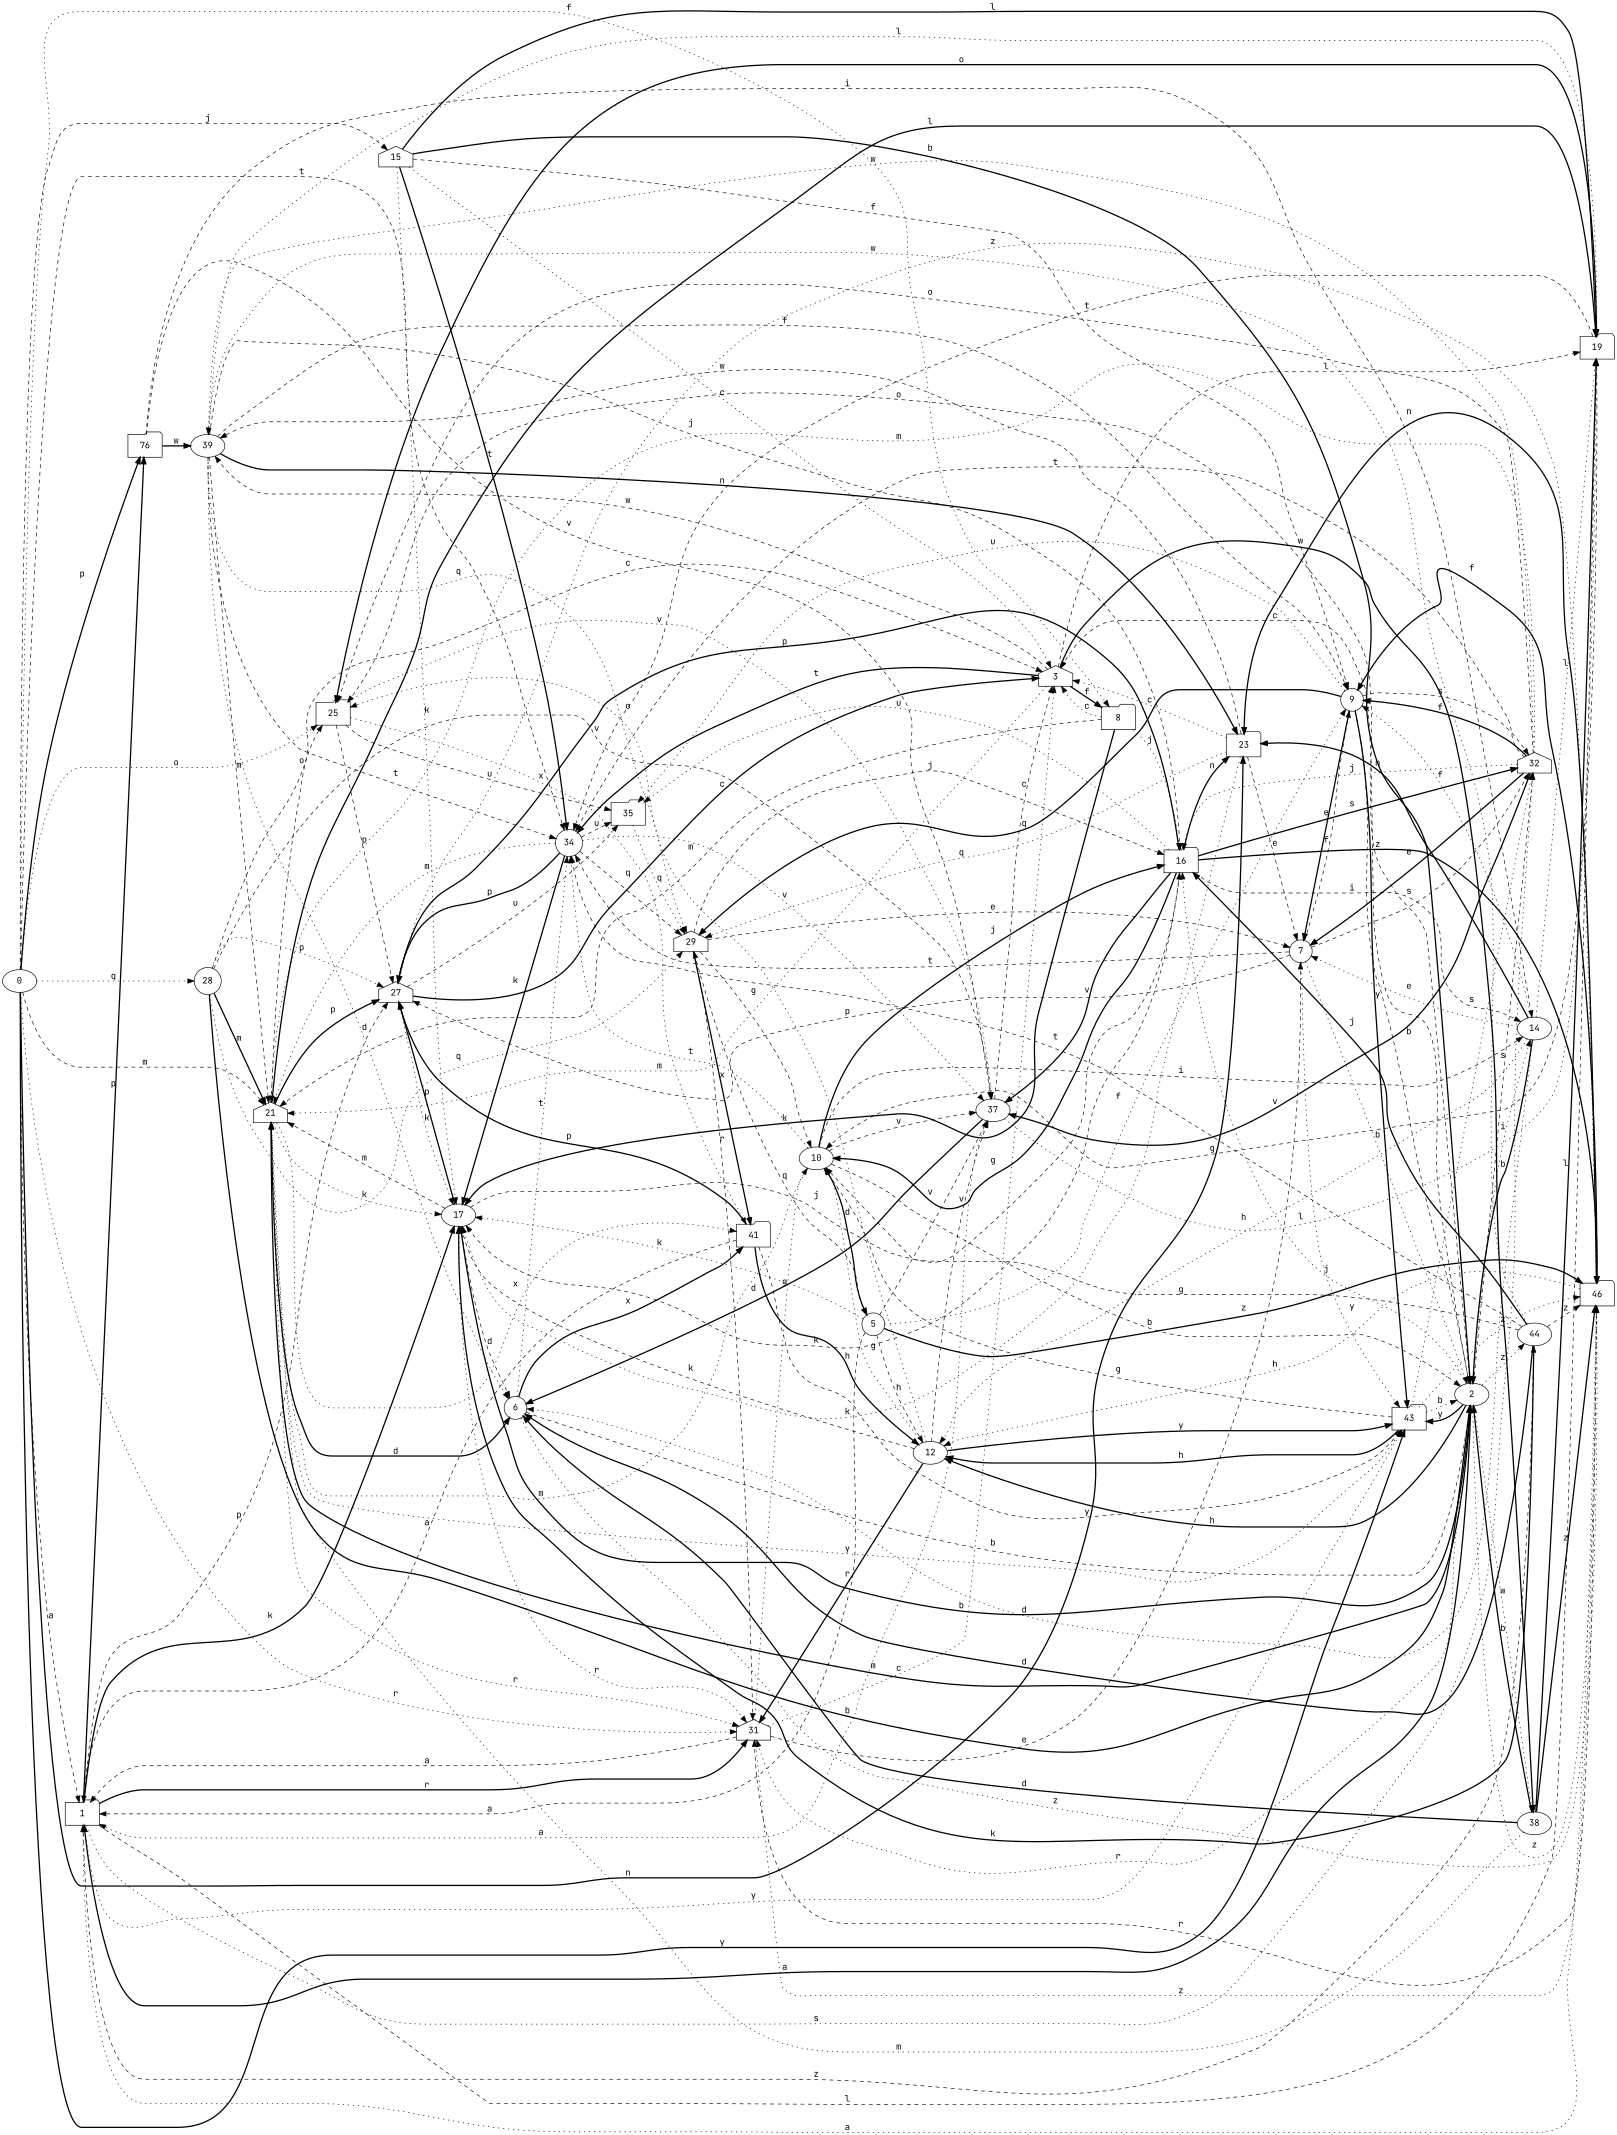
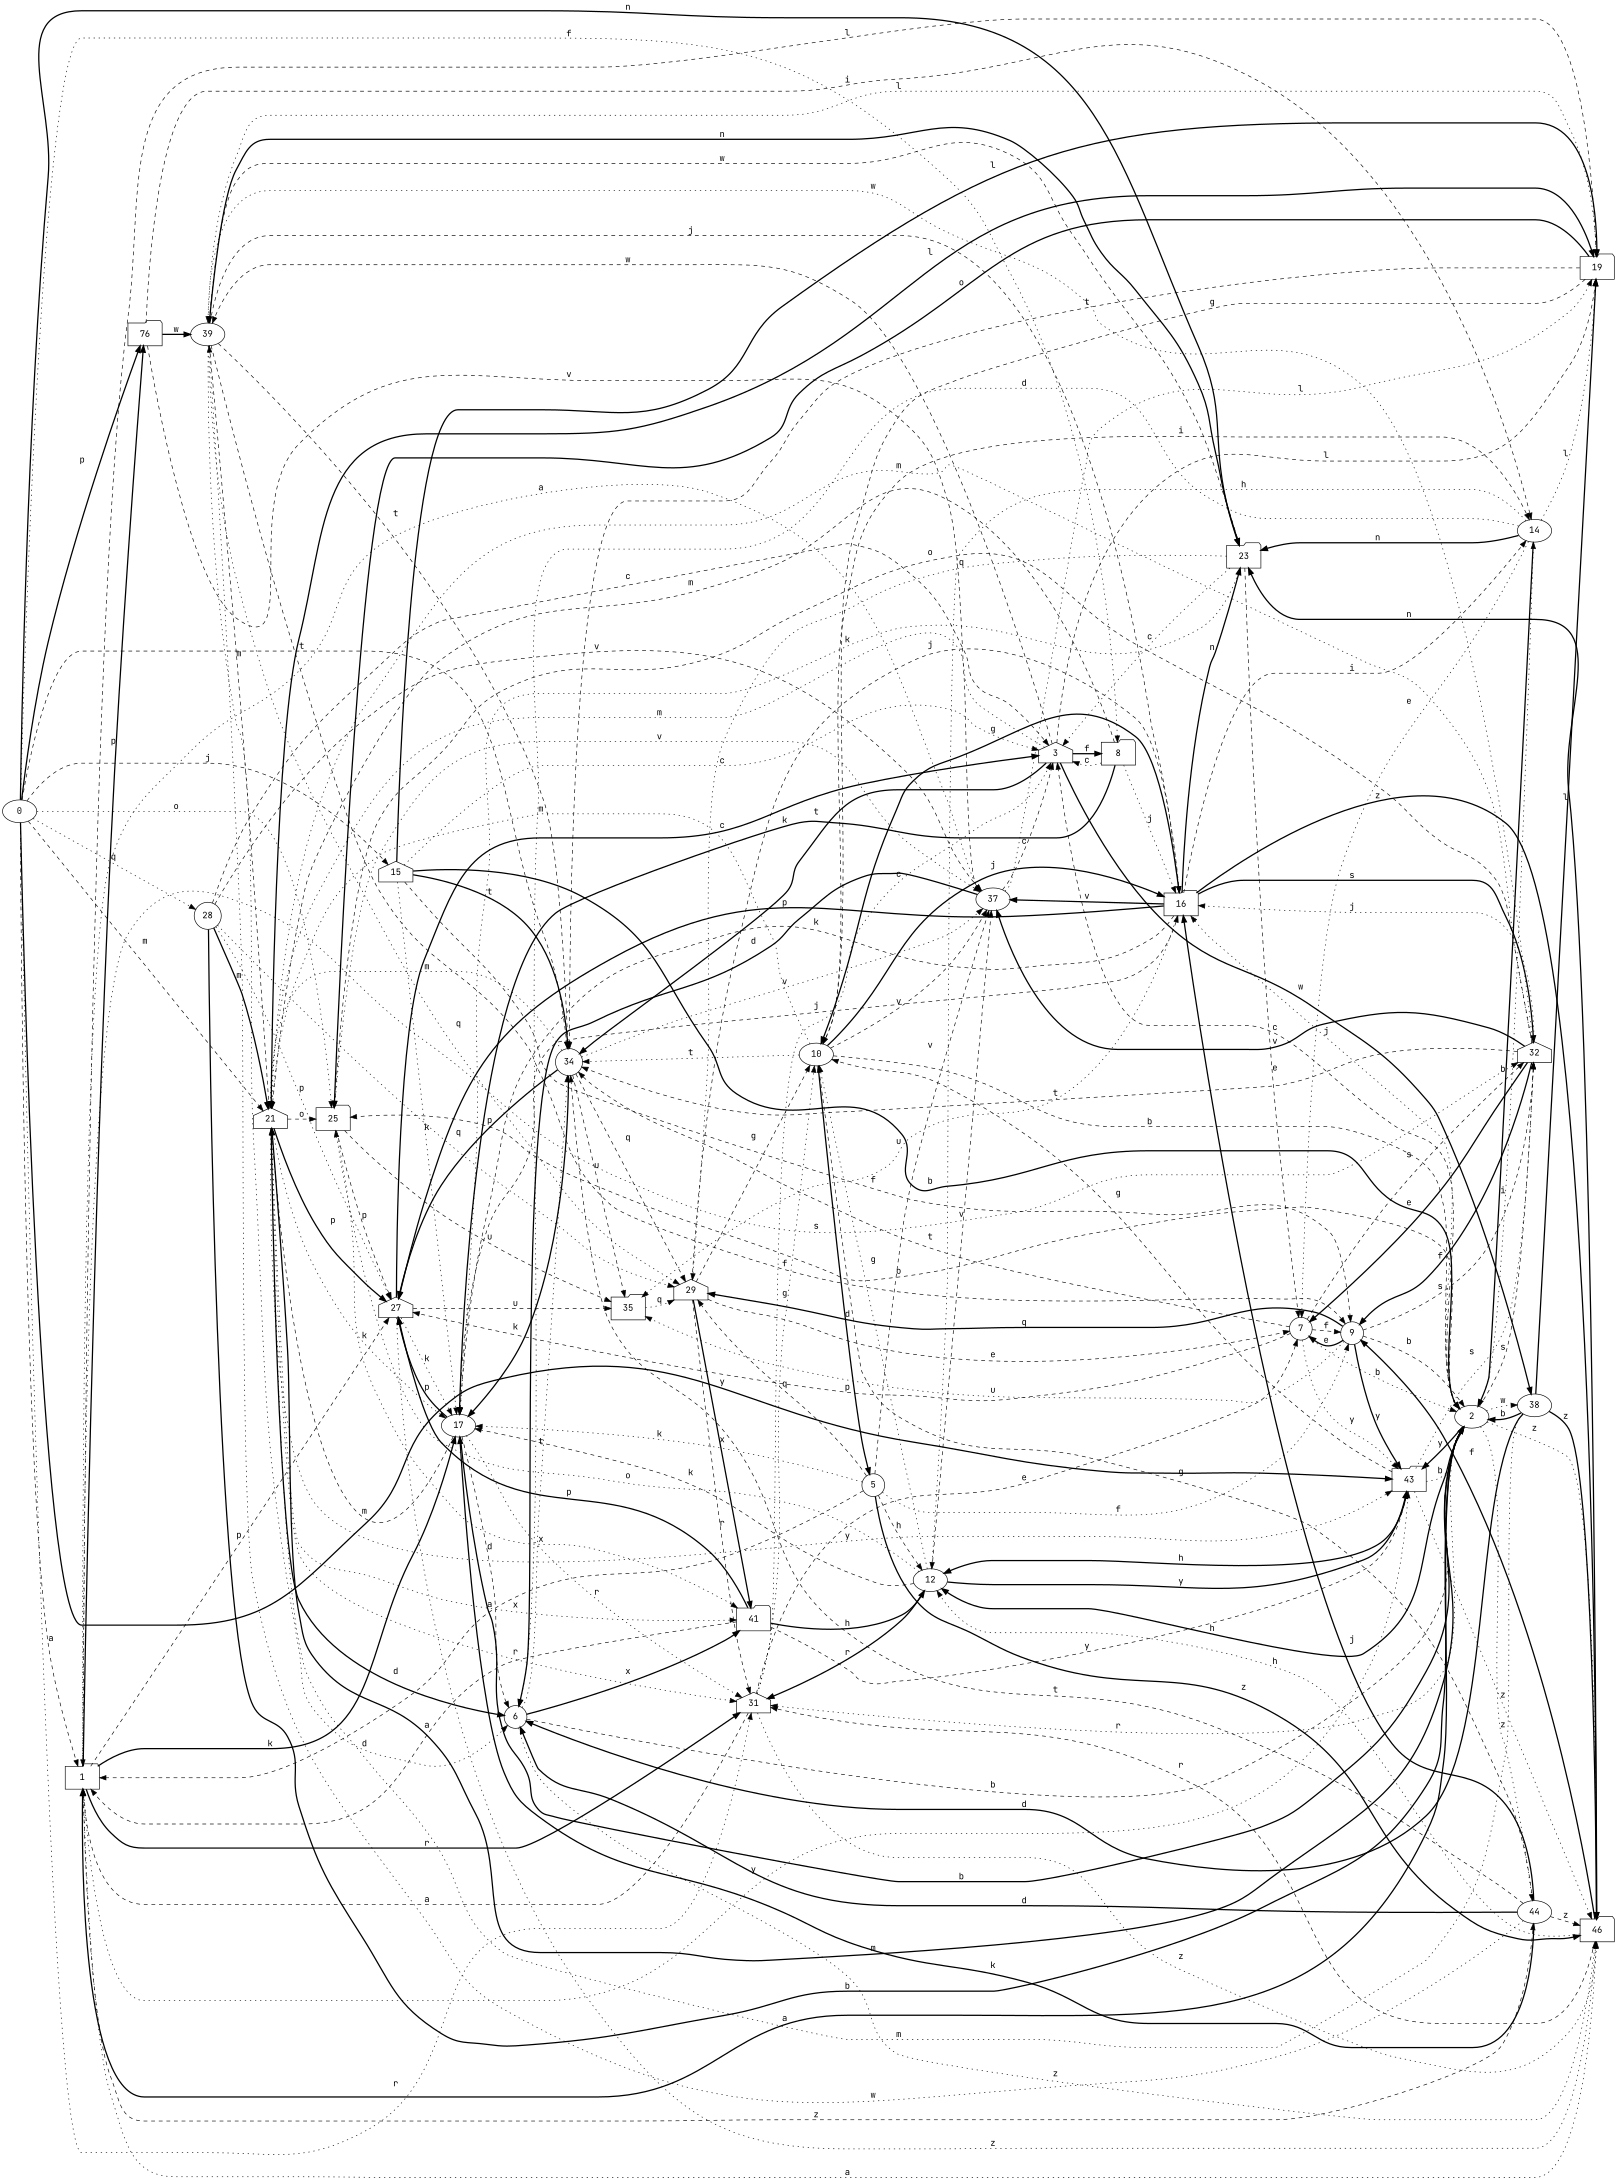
(1478, 857) -> none
